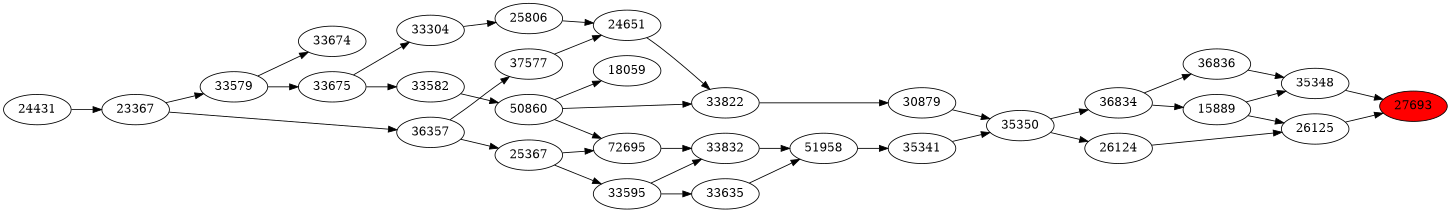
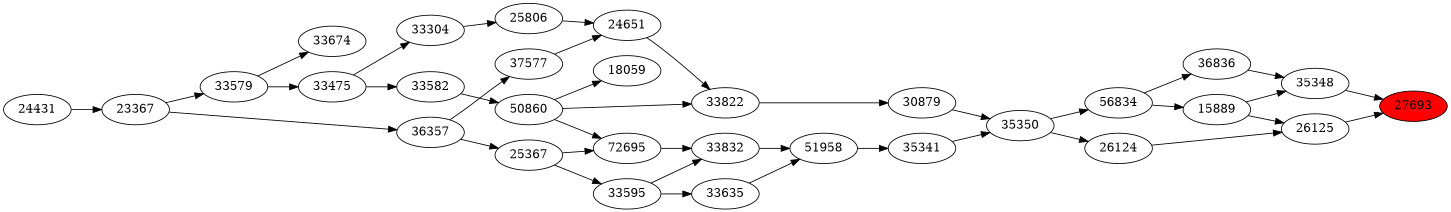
(332, 87) -> (332, 87)
(1119, 103) -> (1119, 103)
